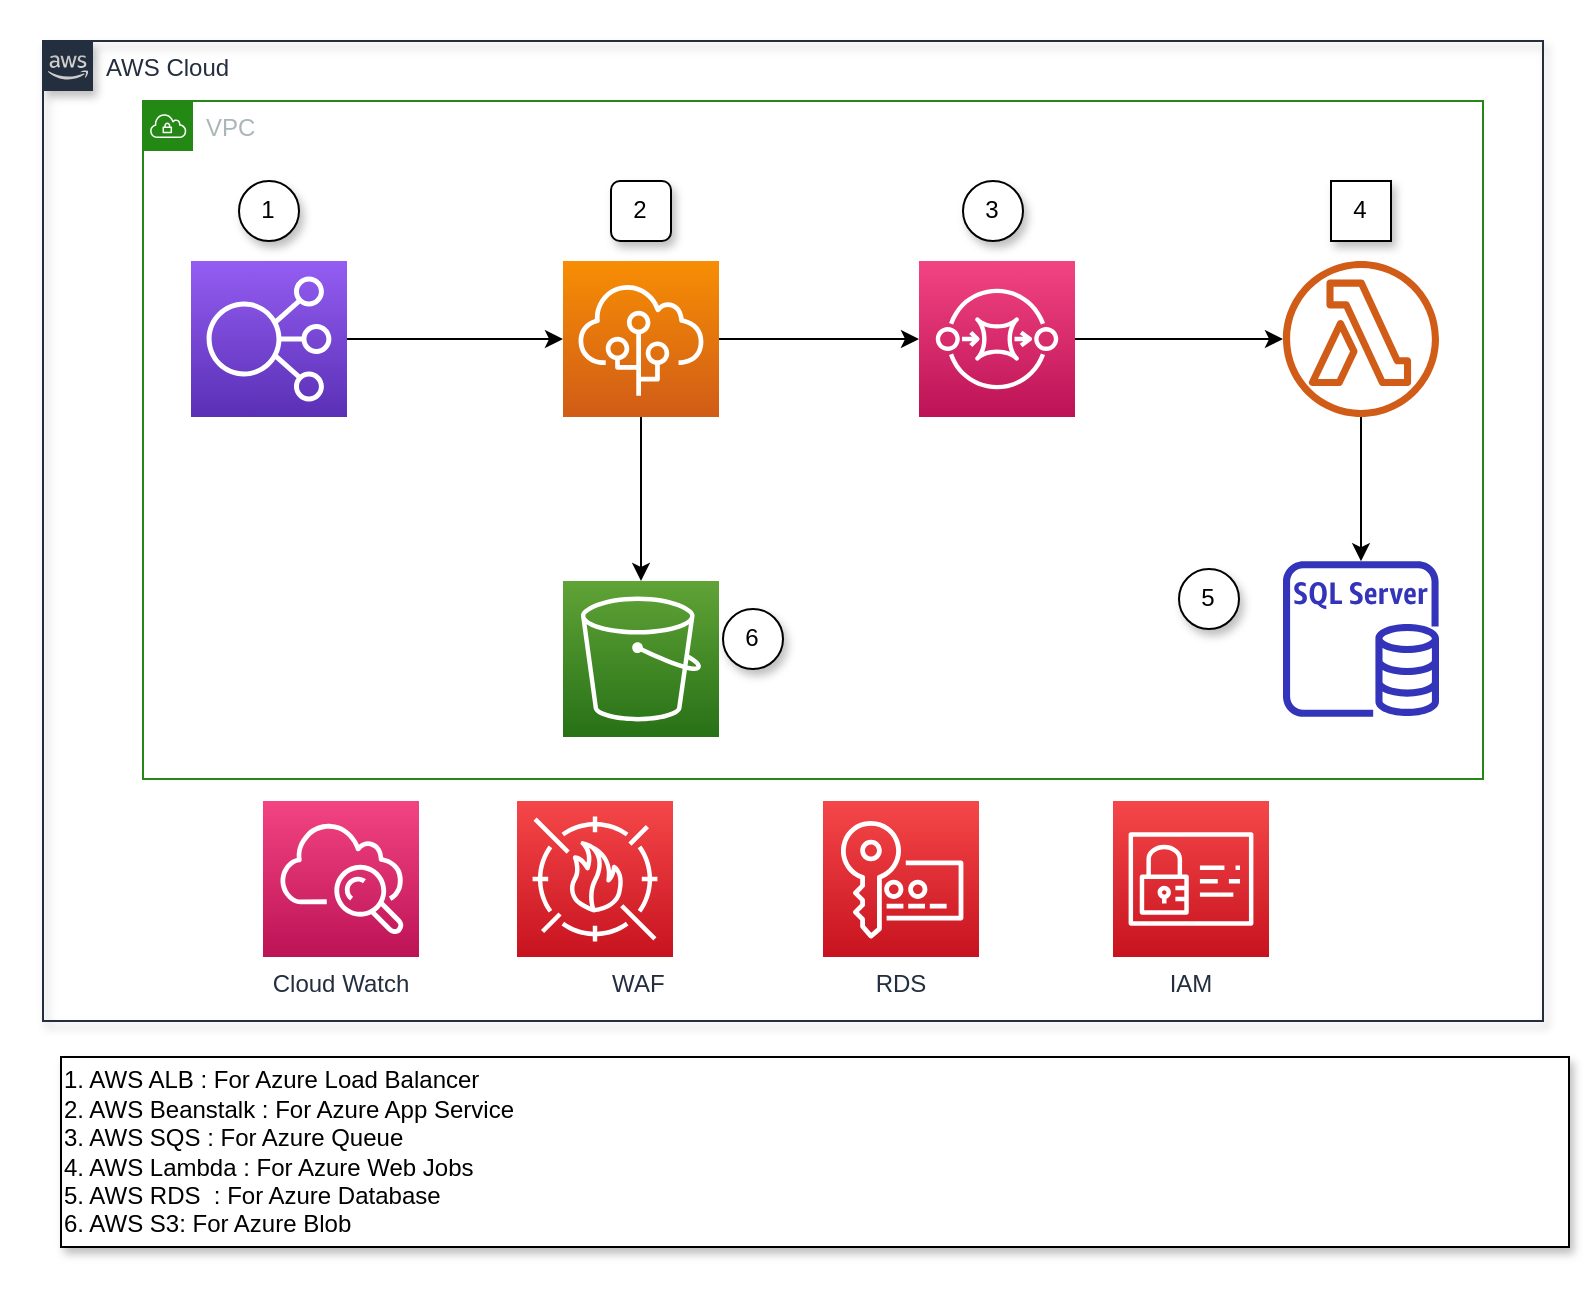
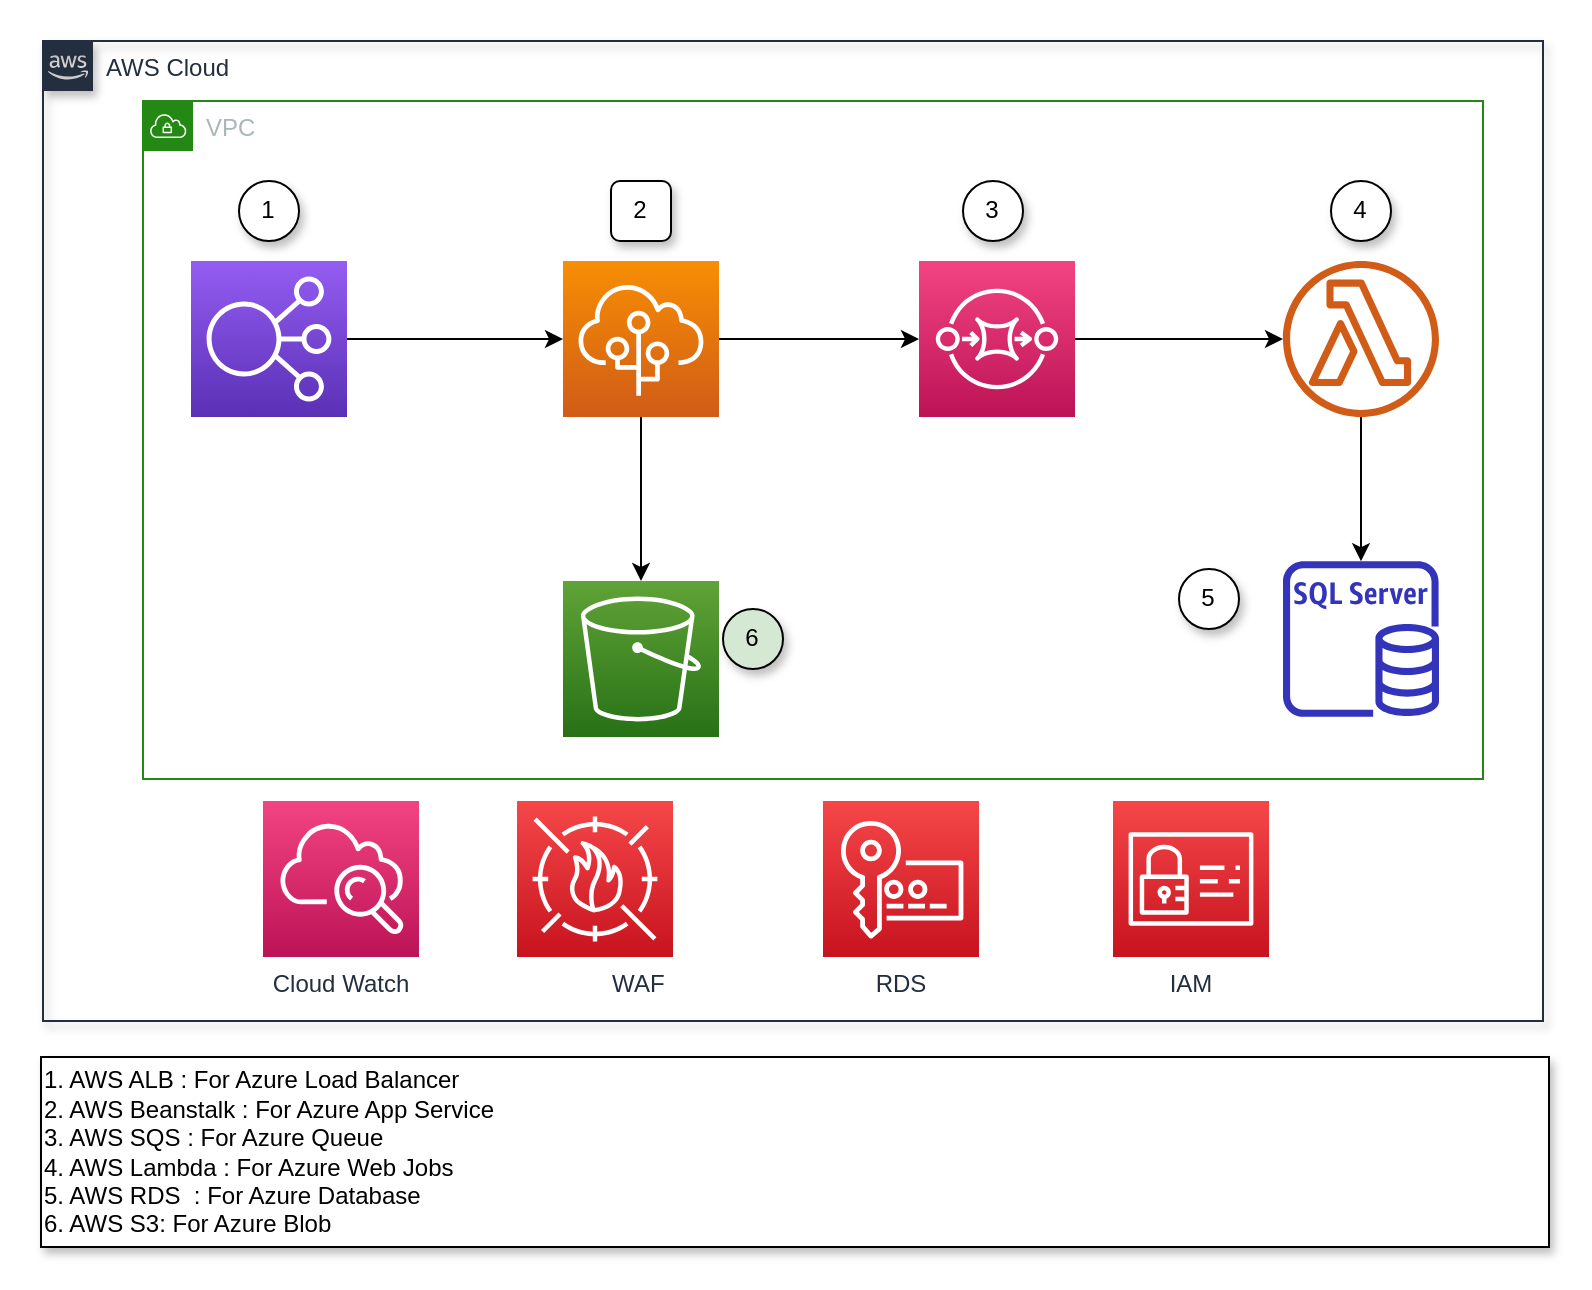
(1361, 211) -> (1361, 211)
(753, 639) -> (753, 639)
(815, 1152) -> (795, 1152)
